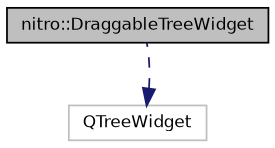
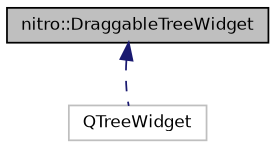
(149, 65) -> (126, 83)
